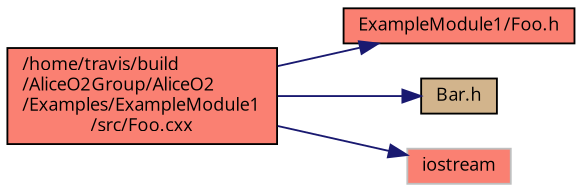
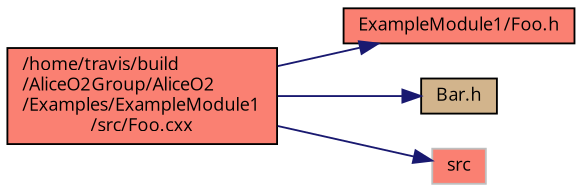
(459, 166) -> (459, 166)
